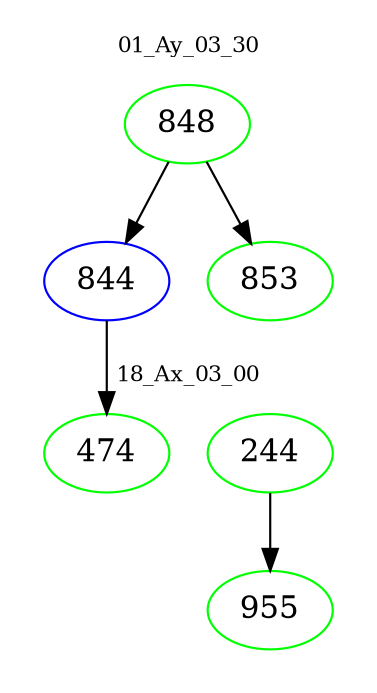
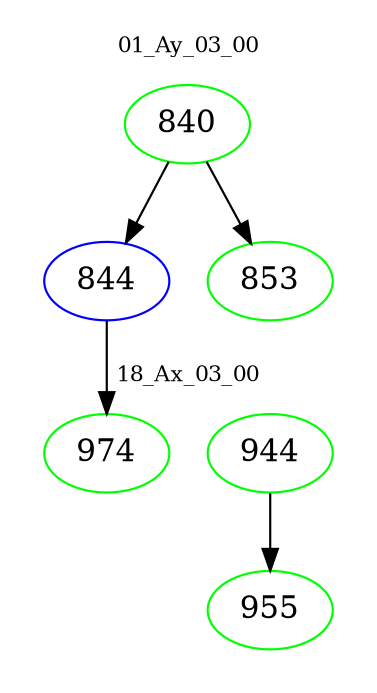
(188, 47) -> (188, 47)
(187, 124) -> (187, 124)
(107, 453) -> (107, 453)
(270, 453) -> (270, 453)
